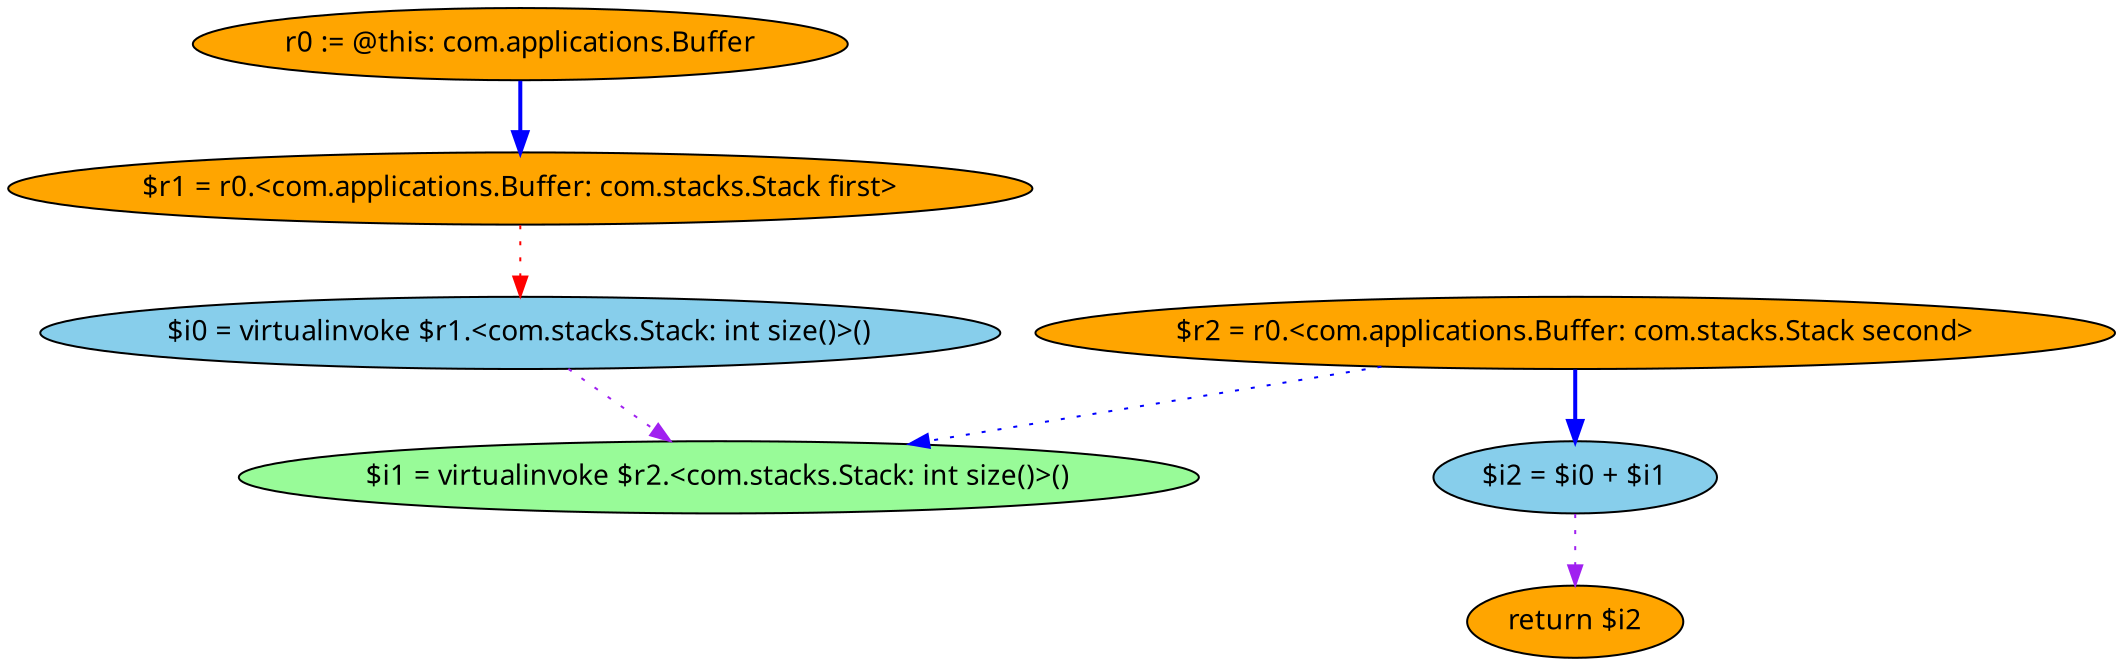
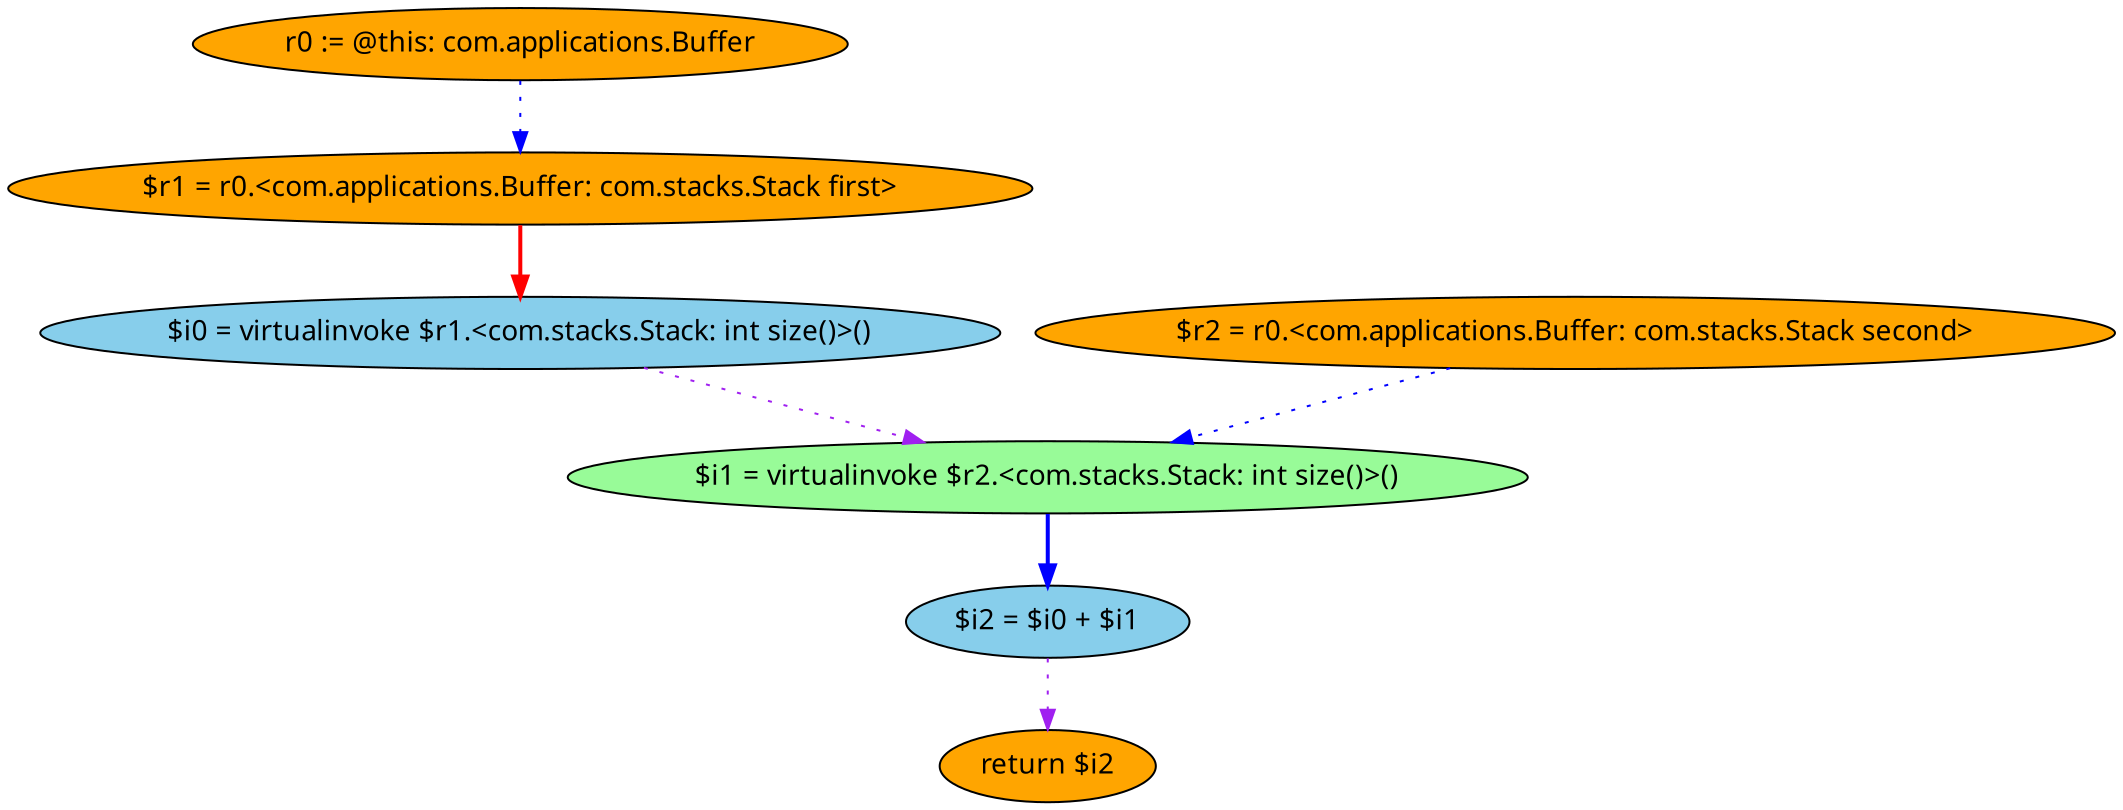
(520, 106) -> (520, 106)
(520, 251) -> (520, 251)
(1575, 395) -> (1048, 540)
